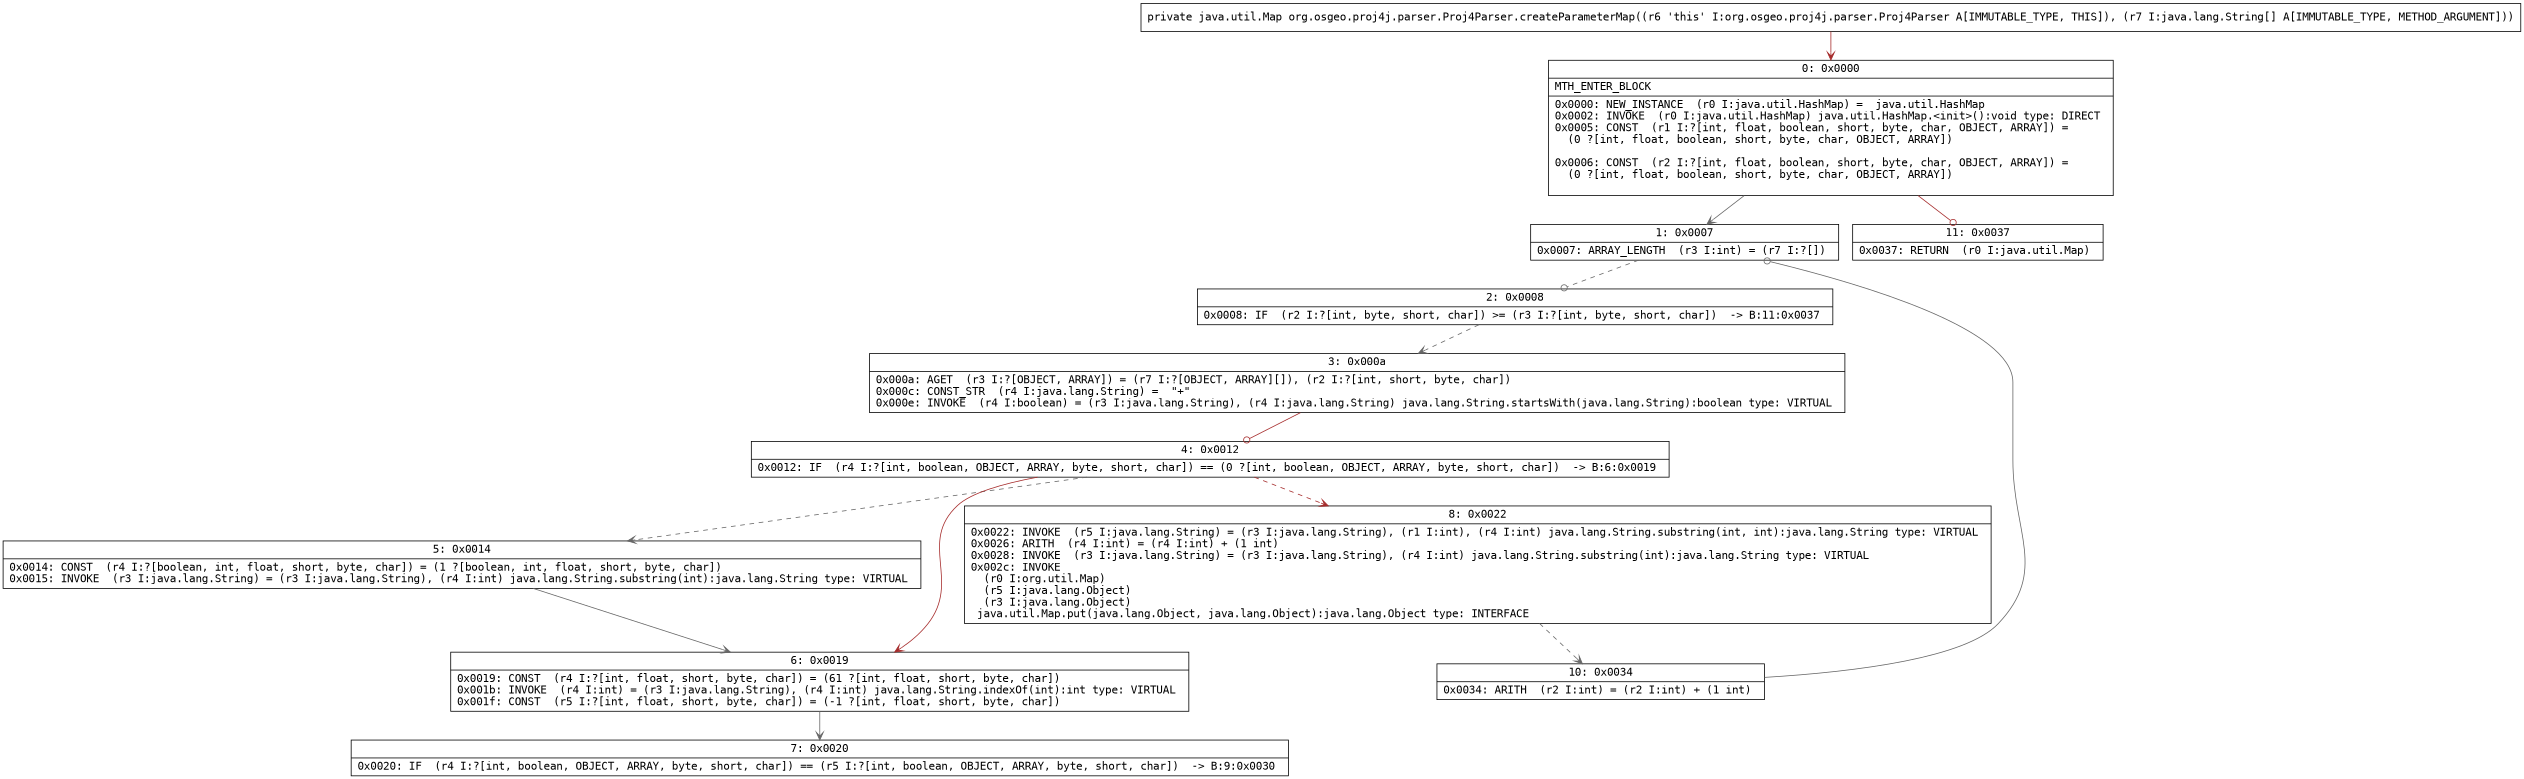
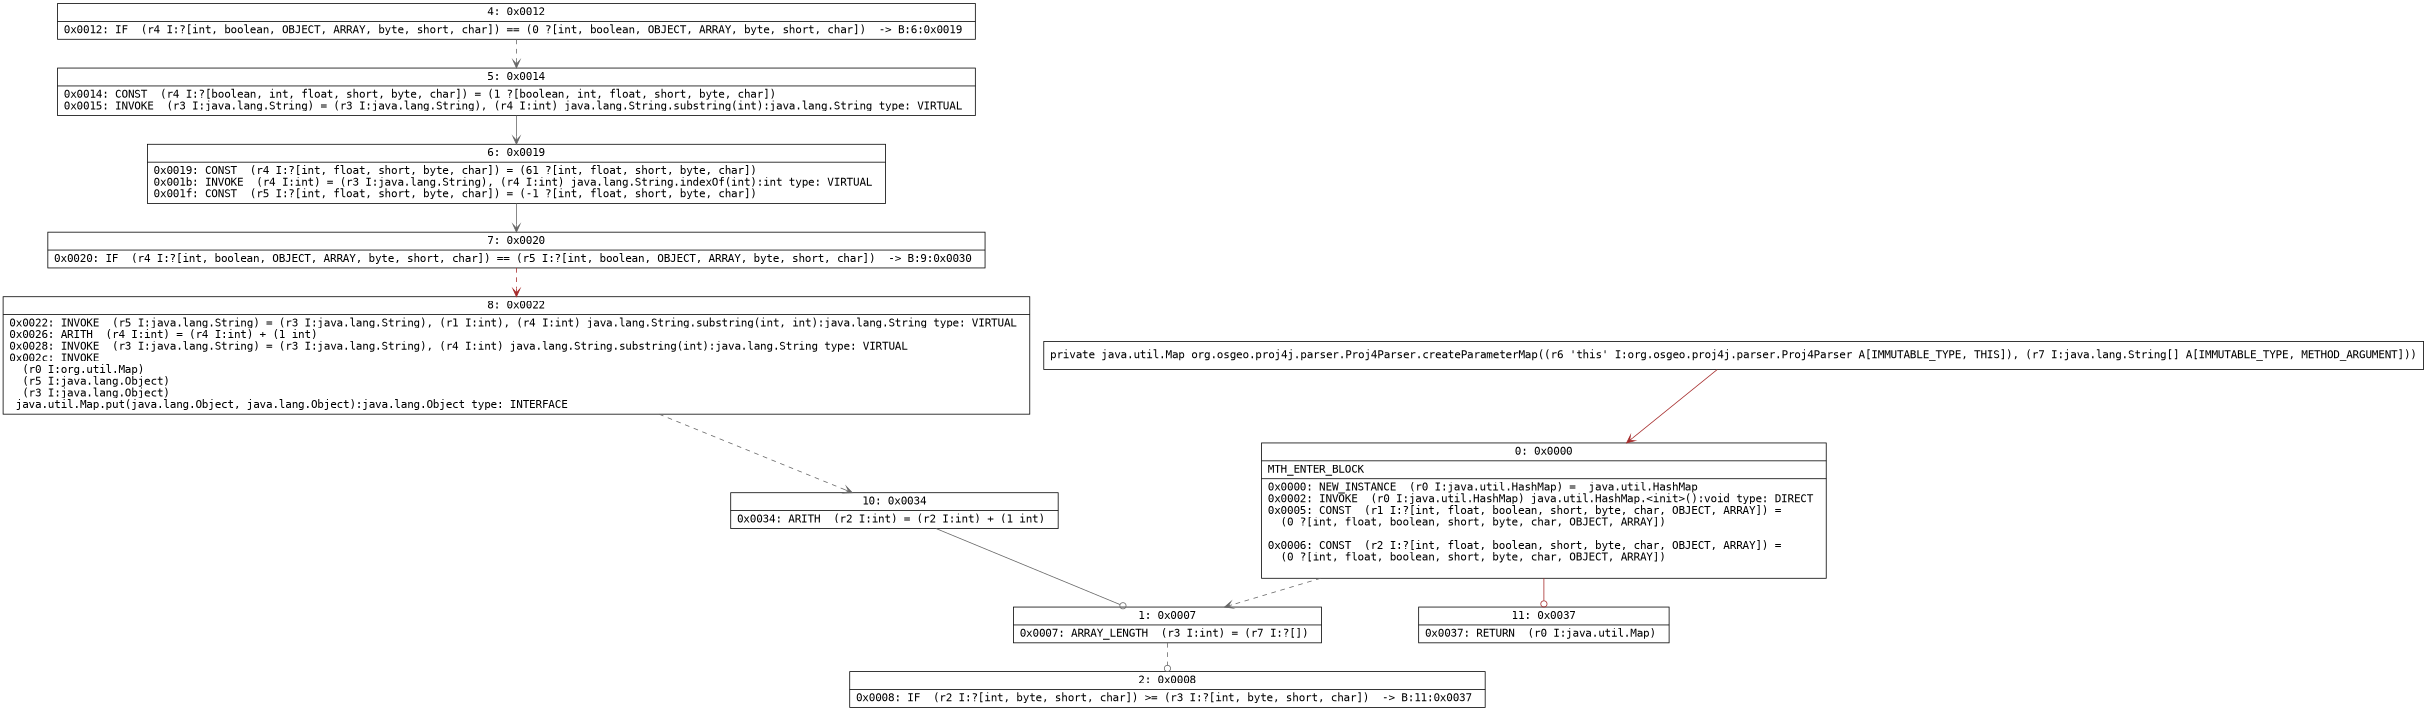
(1729, 208) -> (1276, 592)
(1357, 383) -> none
(1288, 490) -> (516, 278)
(940, 539) -> none
